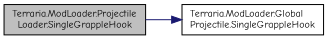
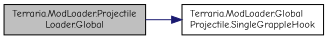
(75, 20) -> (75, 20)
